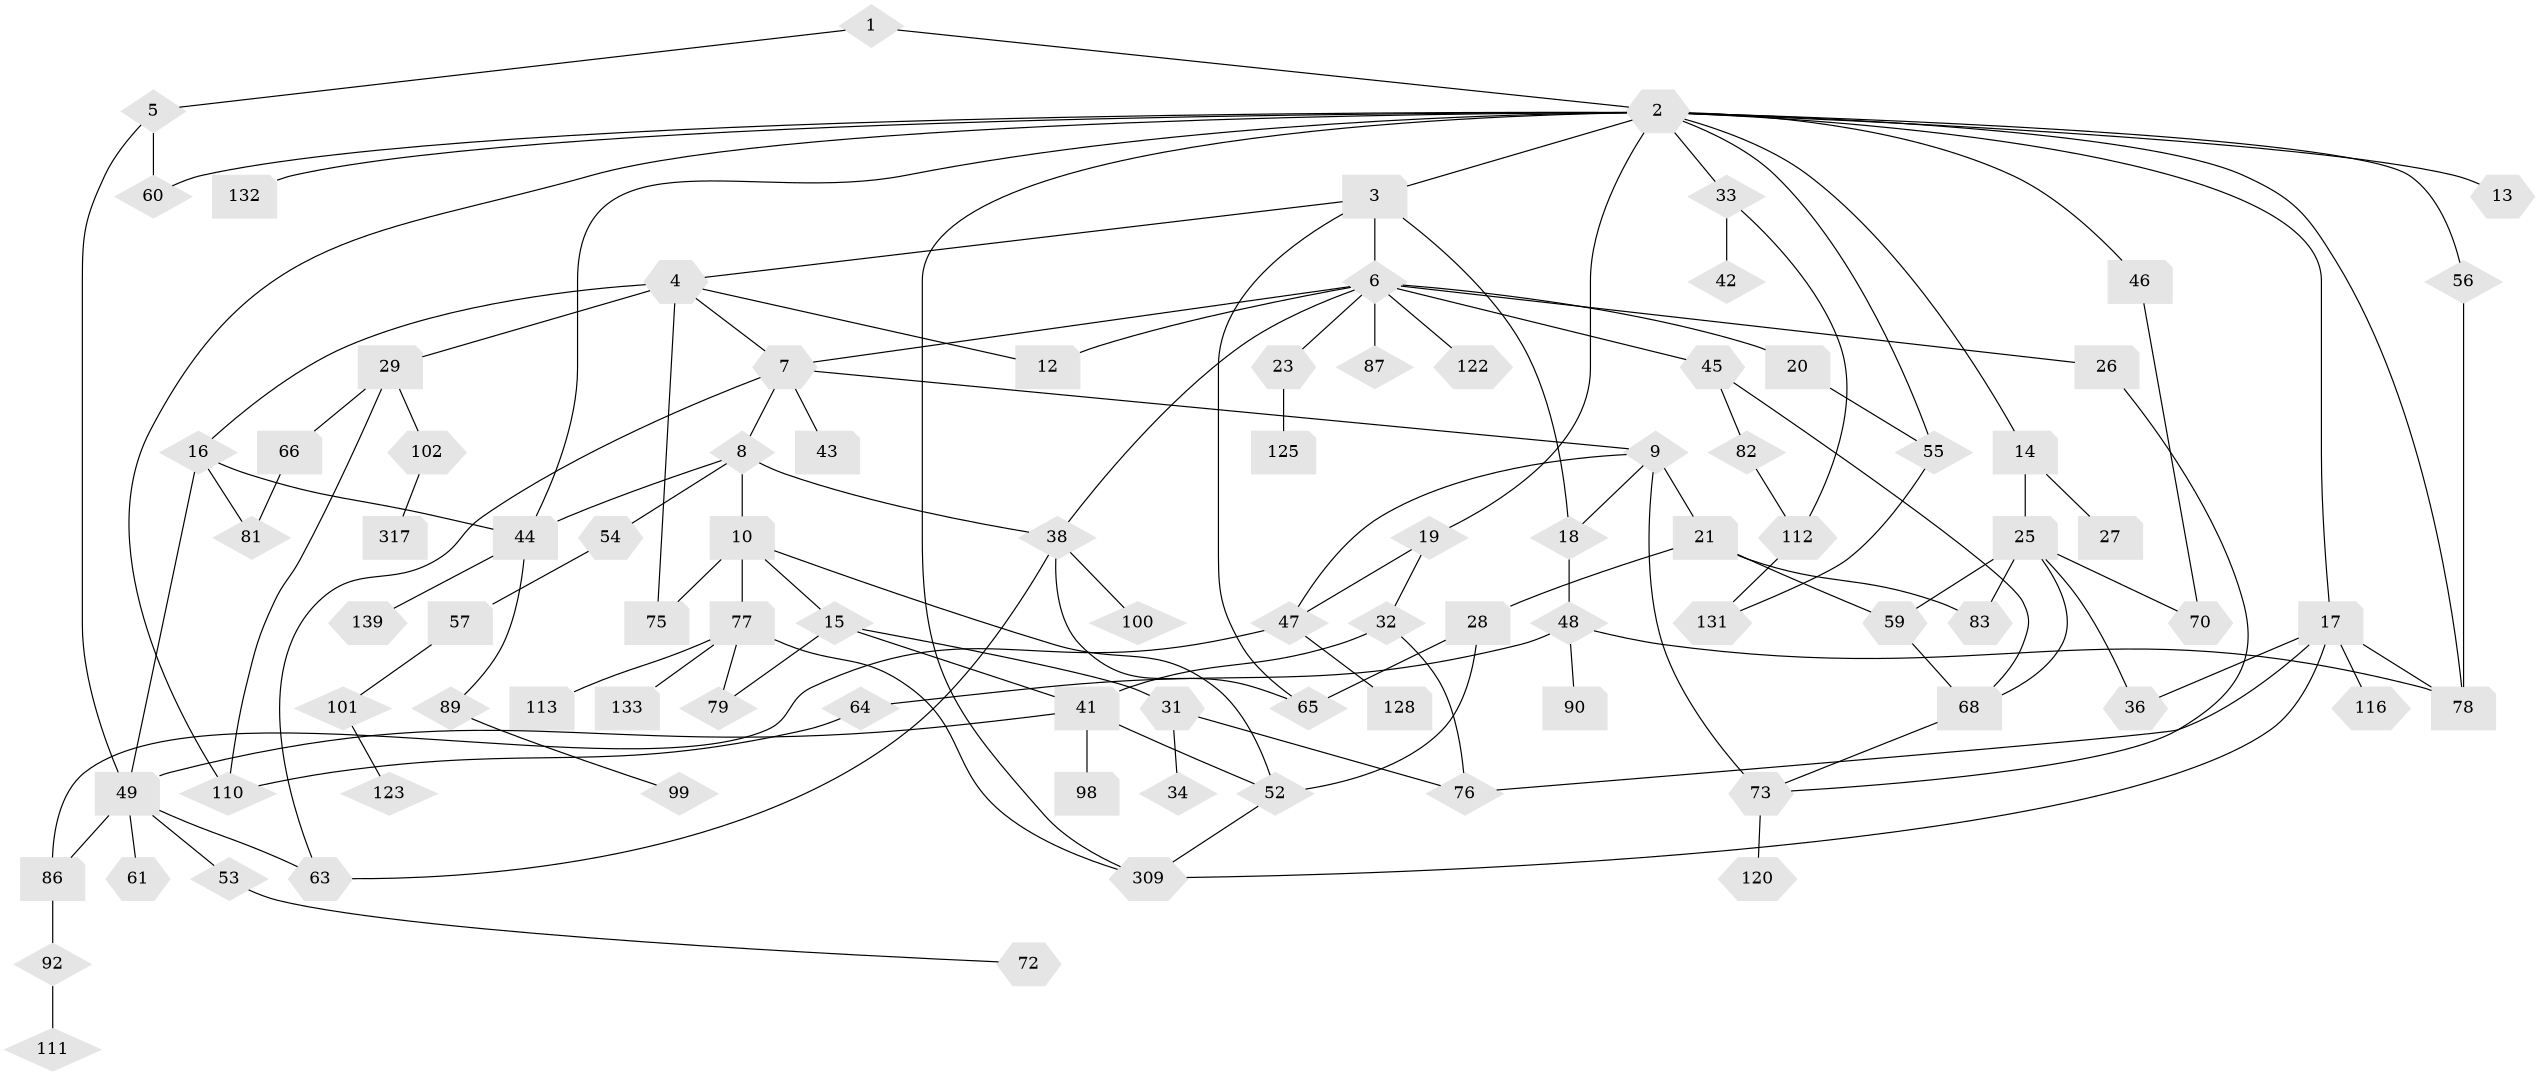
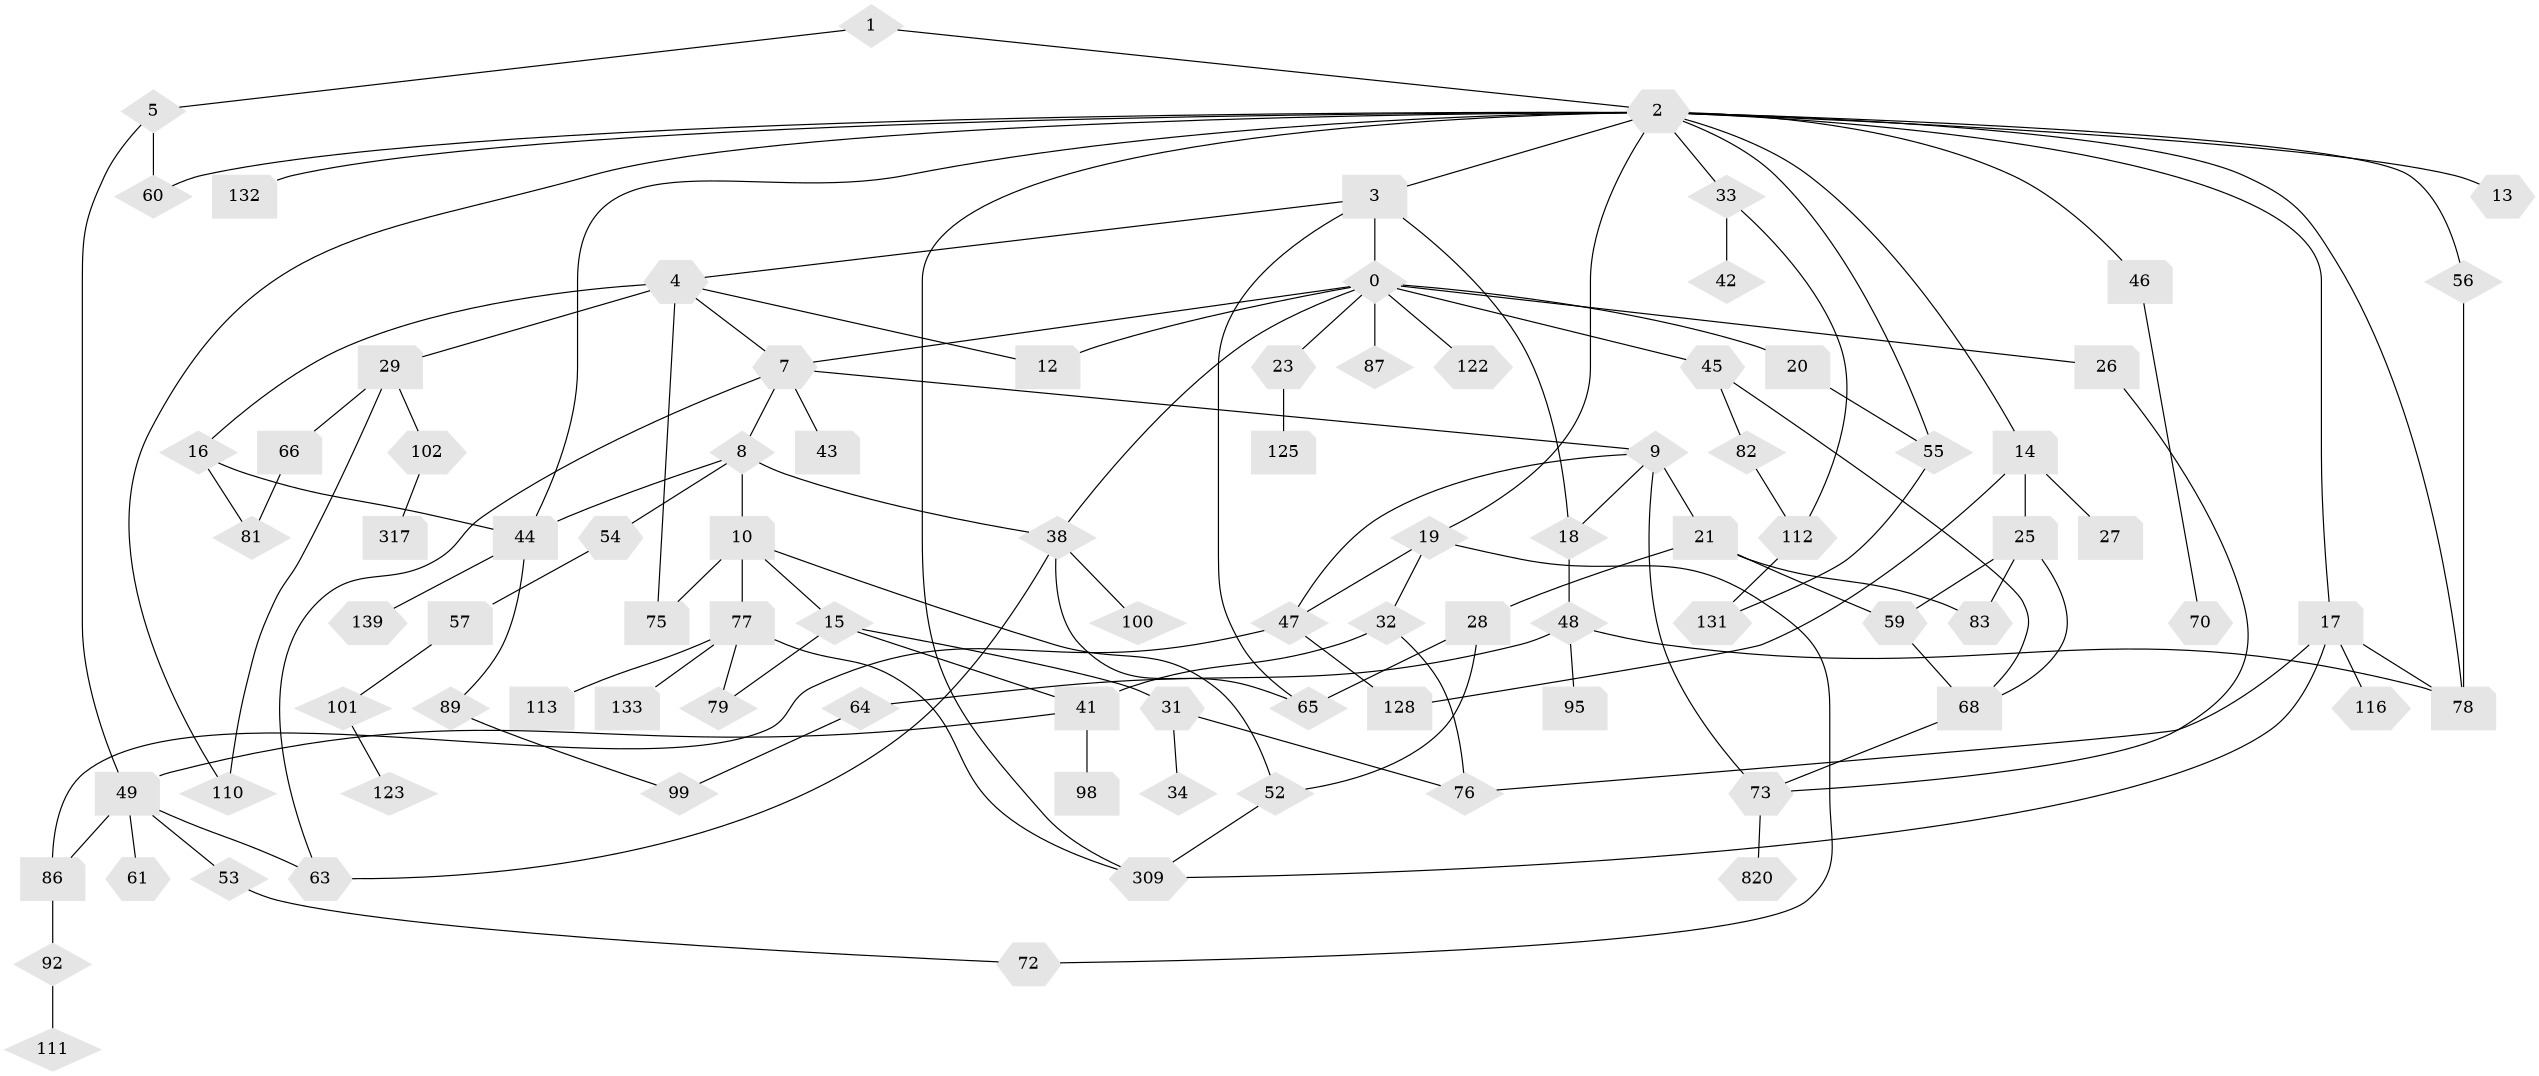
(1375, 282) -> (1375, 282)
(2118, 583) -> none
(163, 622) -> none
none -> (1760, 645)
(1575, 708) -> (1575, 708)
(2135, 708) -> none
(1187, 755) -> none
(550, 758) -> (770, 751)
(1758, 879) -> (1758, 879)
none -> (1759, 918)
